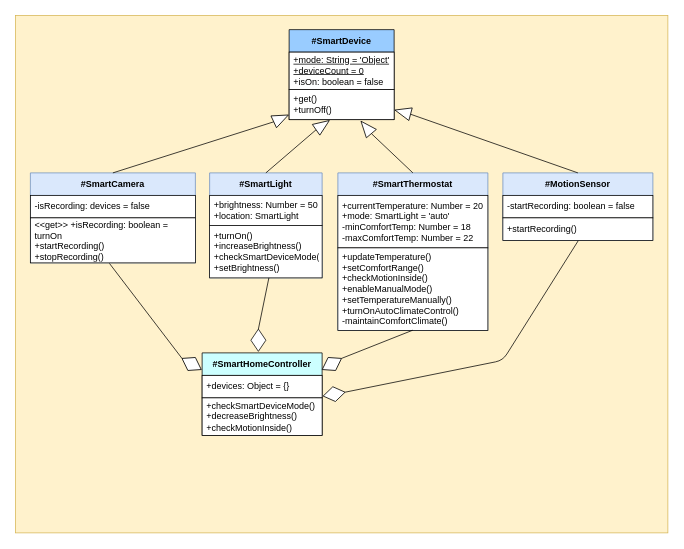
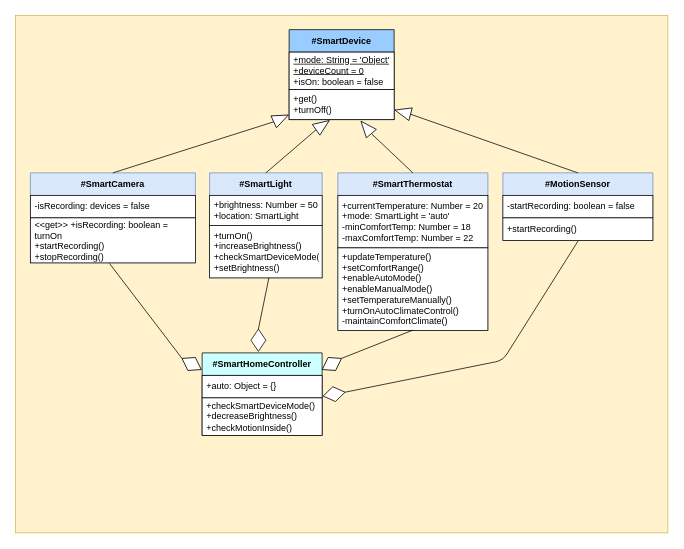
(407, 289) -> (407, 289)
(254, 387) -> (247, 387)
